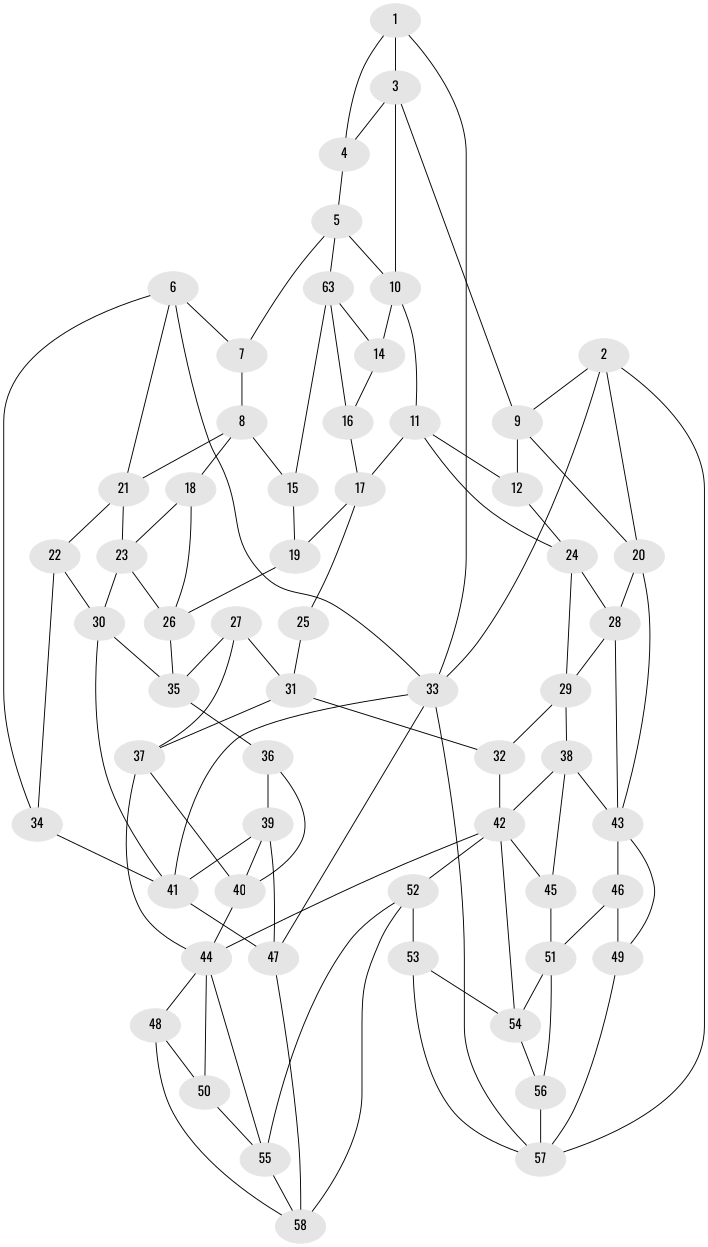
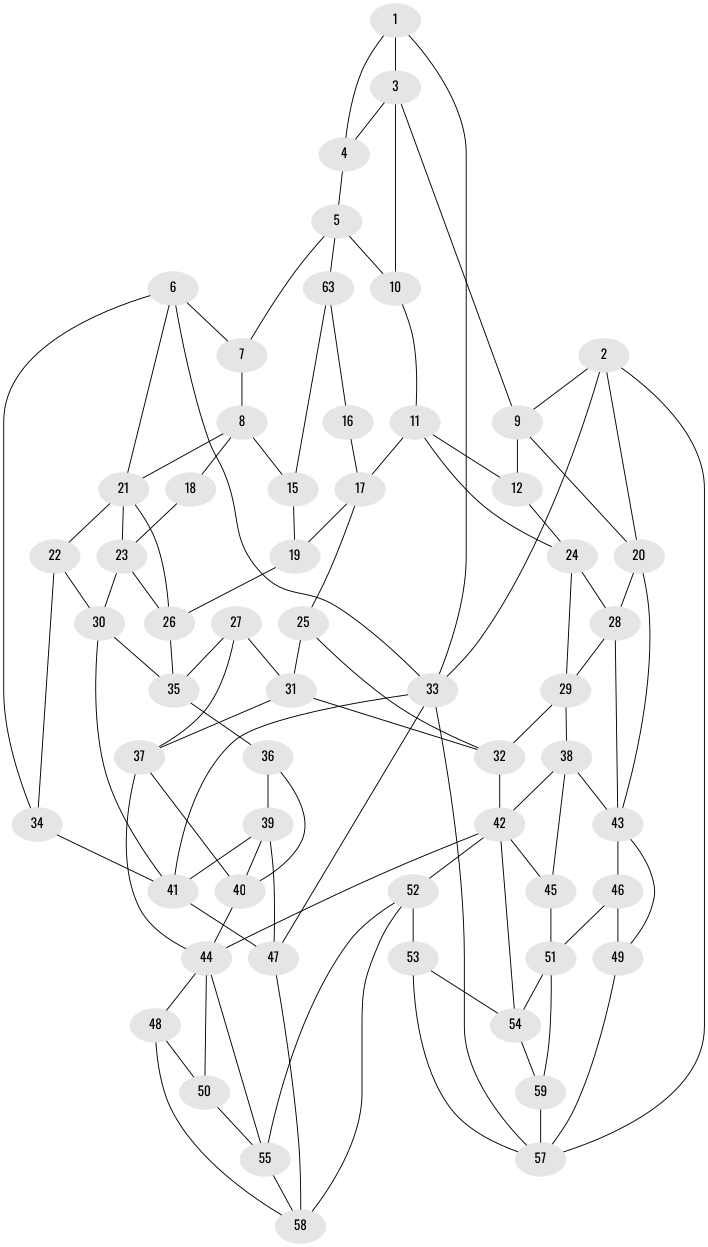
(380, 355) -> none
(189, 557) -> (160, 553)
none -> (396, 705)
(541, 1092) -> (541, 1092)
